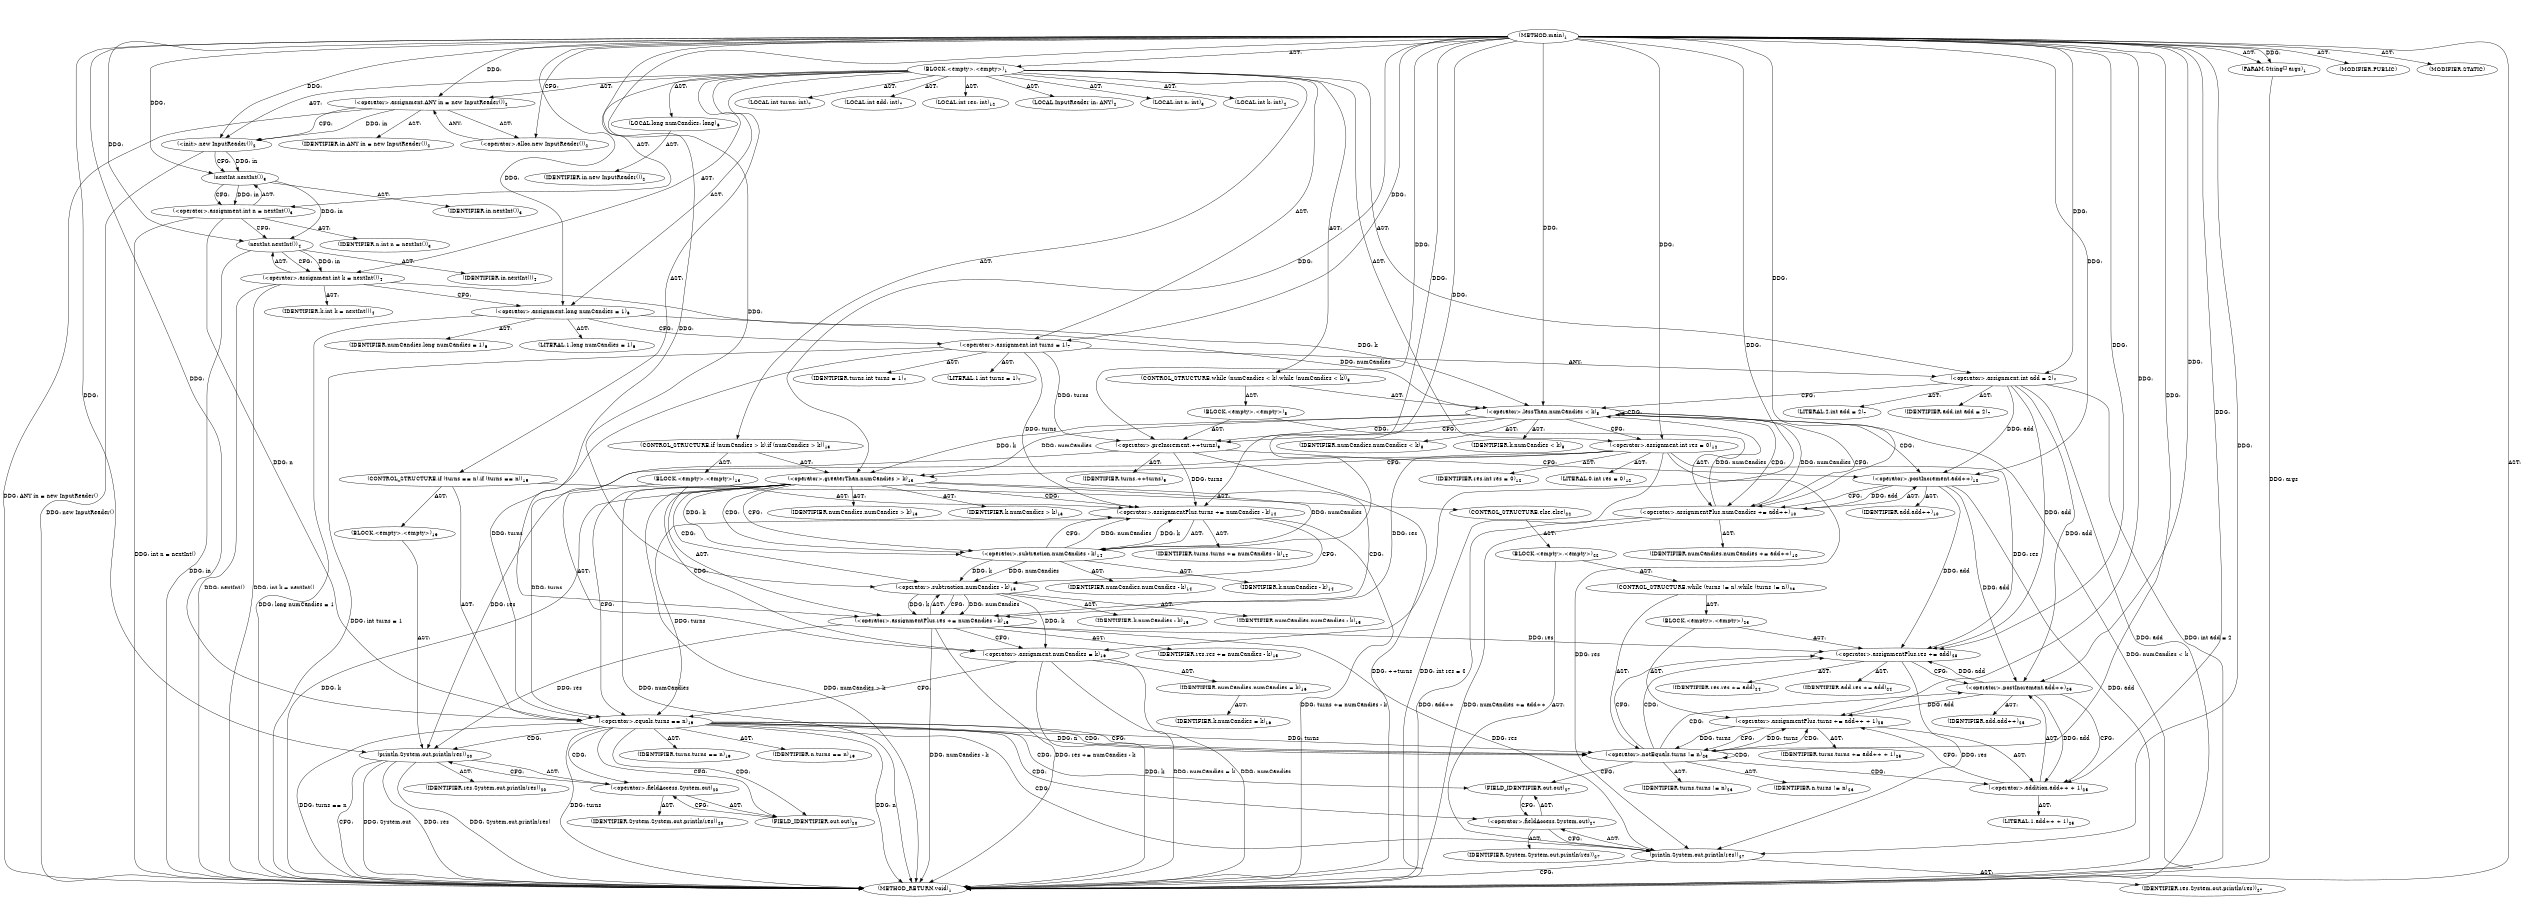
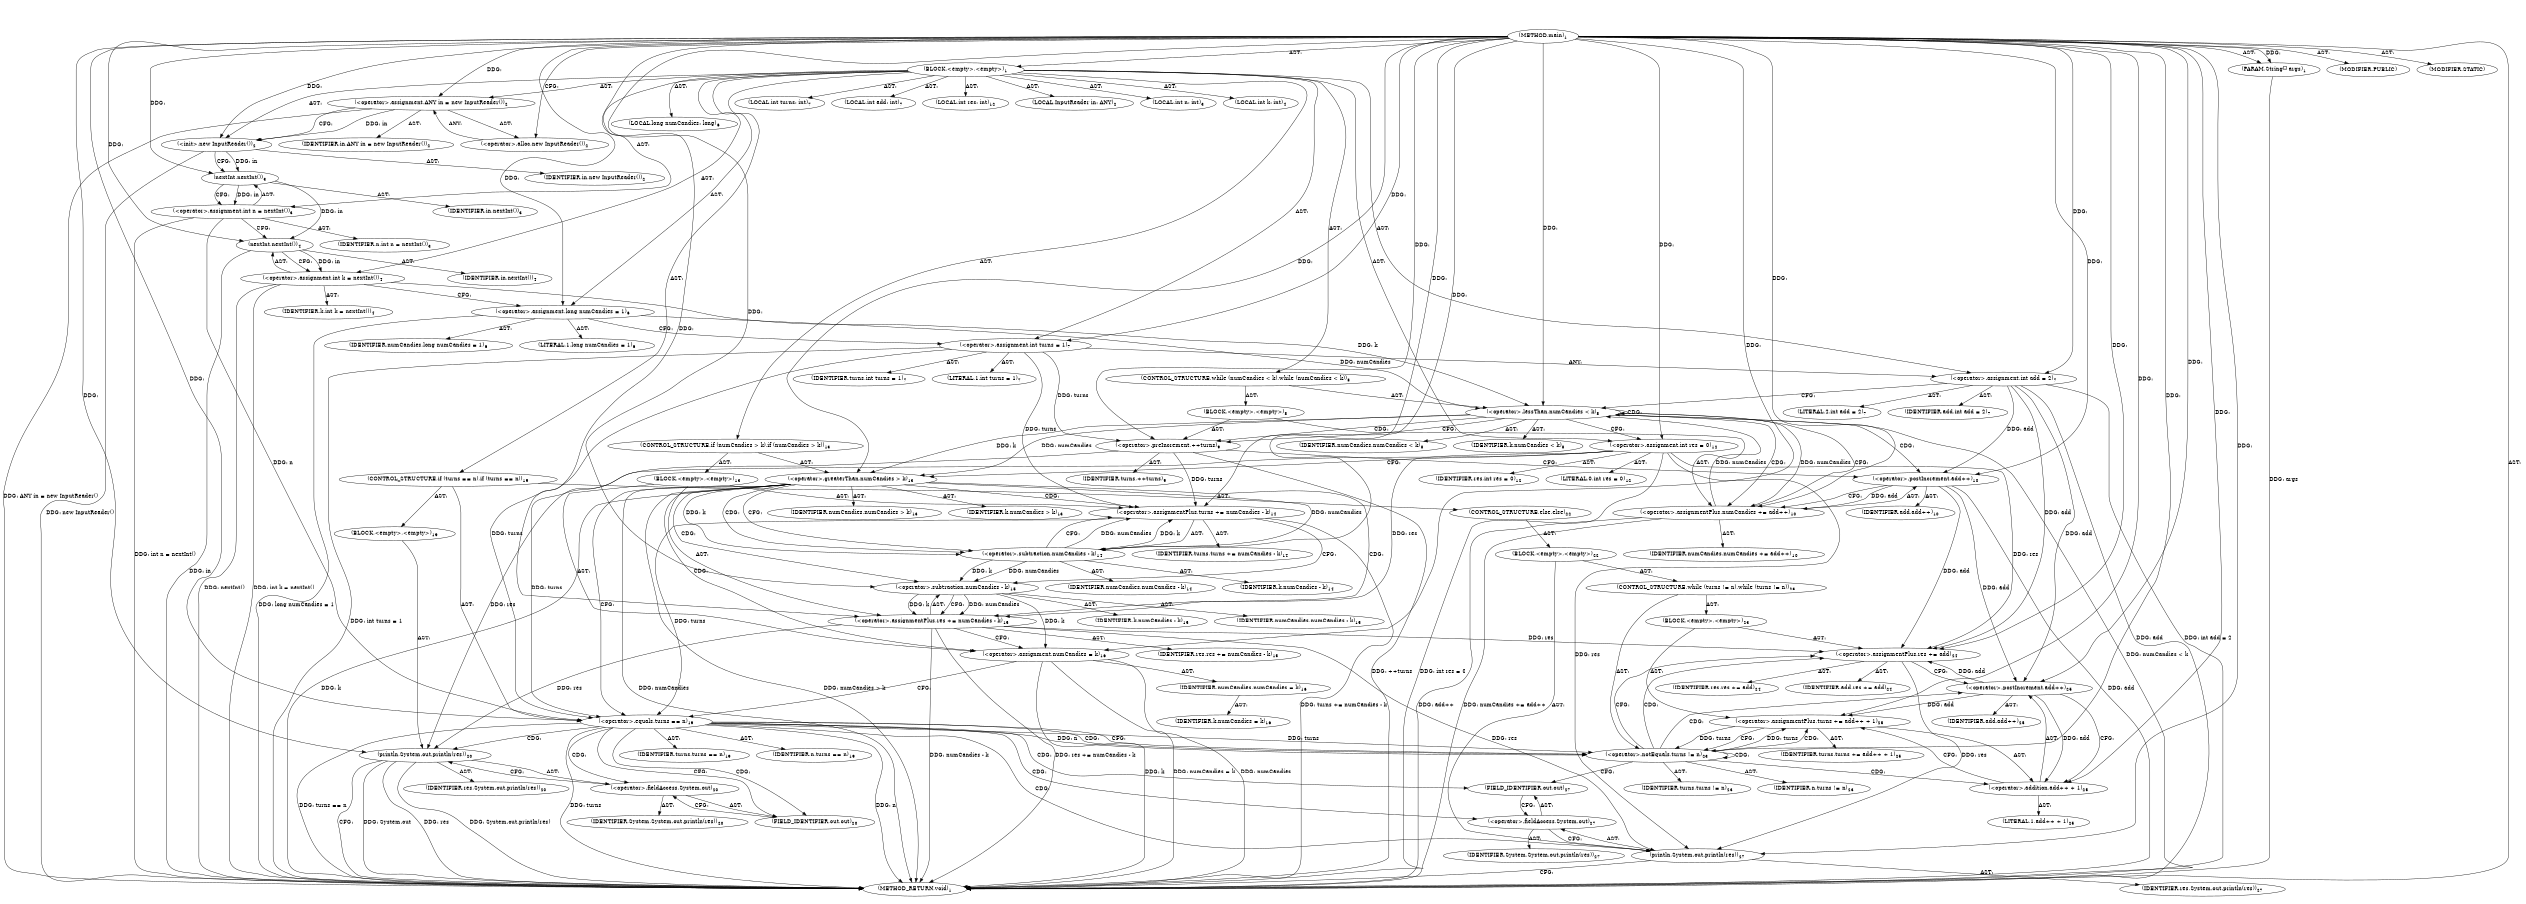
(648, 155) -> (398, 162)
(1955, 654) -> (1955, 654)
